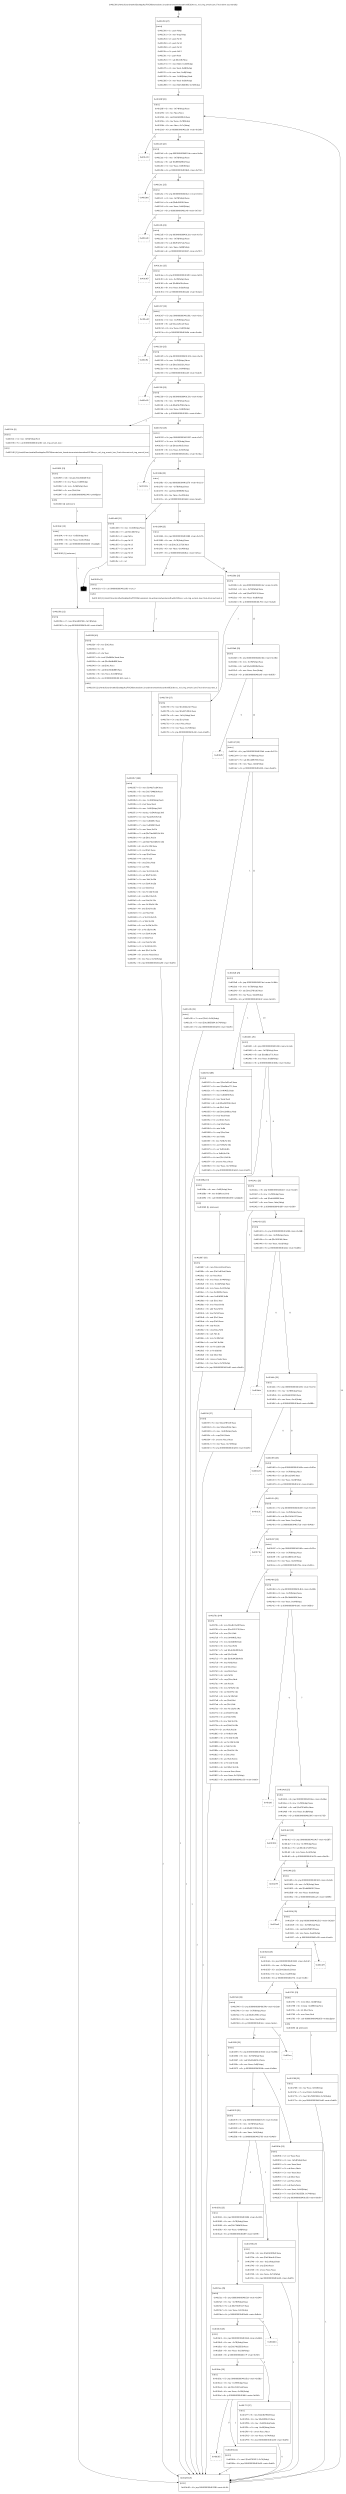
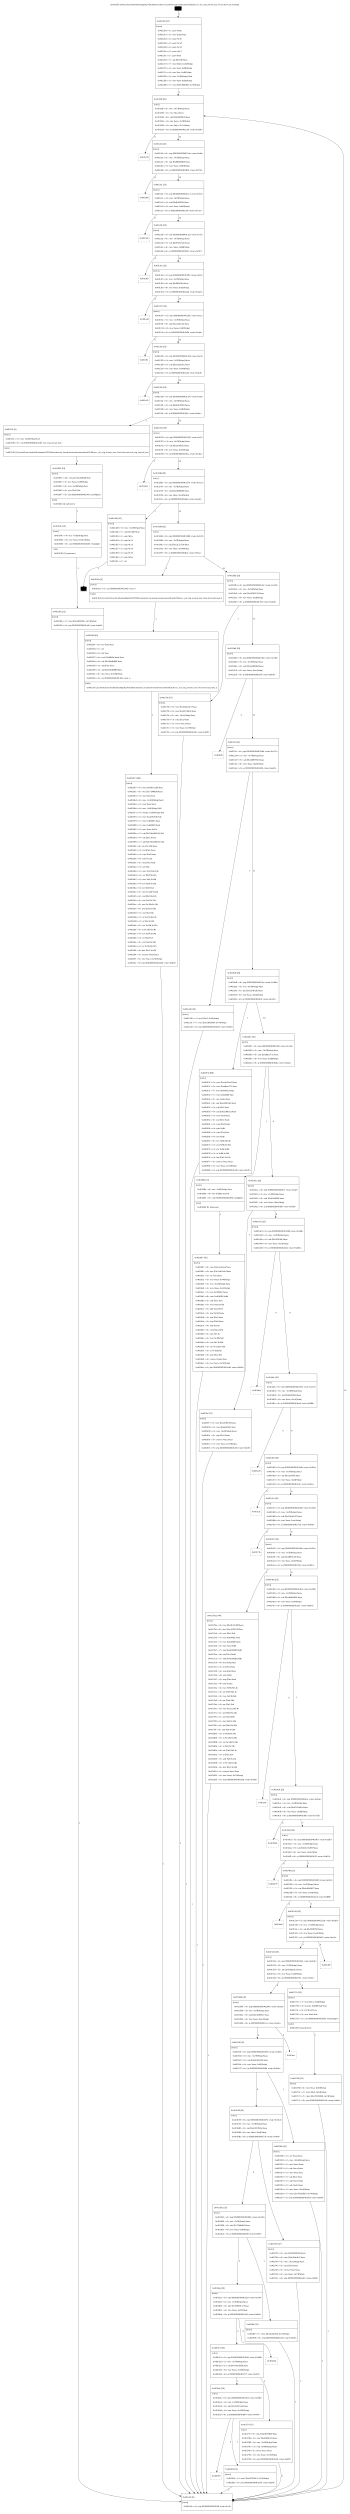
none -> (271, 2331)
